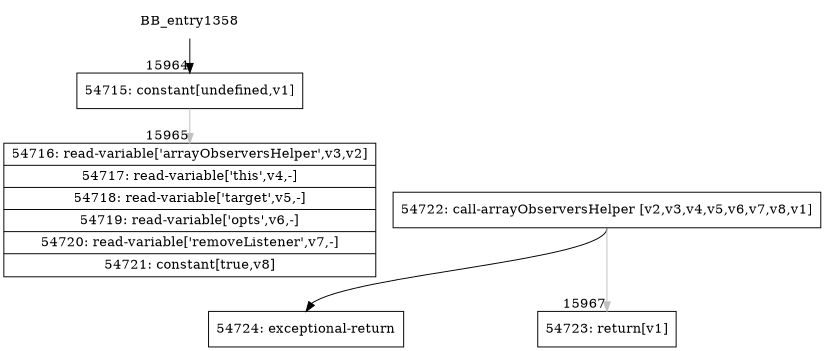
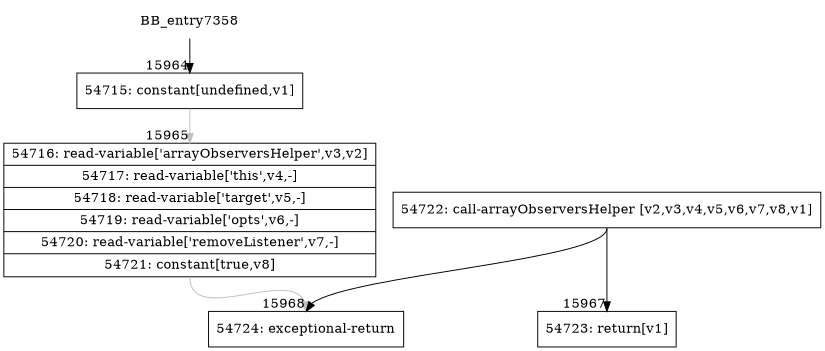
(190, 21) -> (190, 21)
(607, 265) -> (607, 265)
none -> (243, 295)
